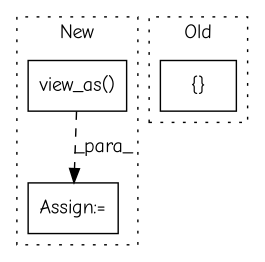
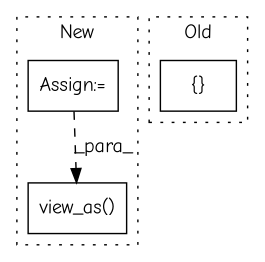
(76, 140) -> (75, 140)
